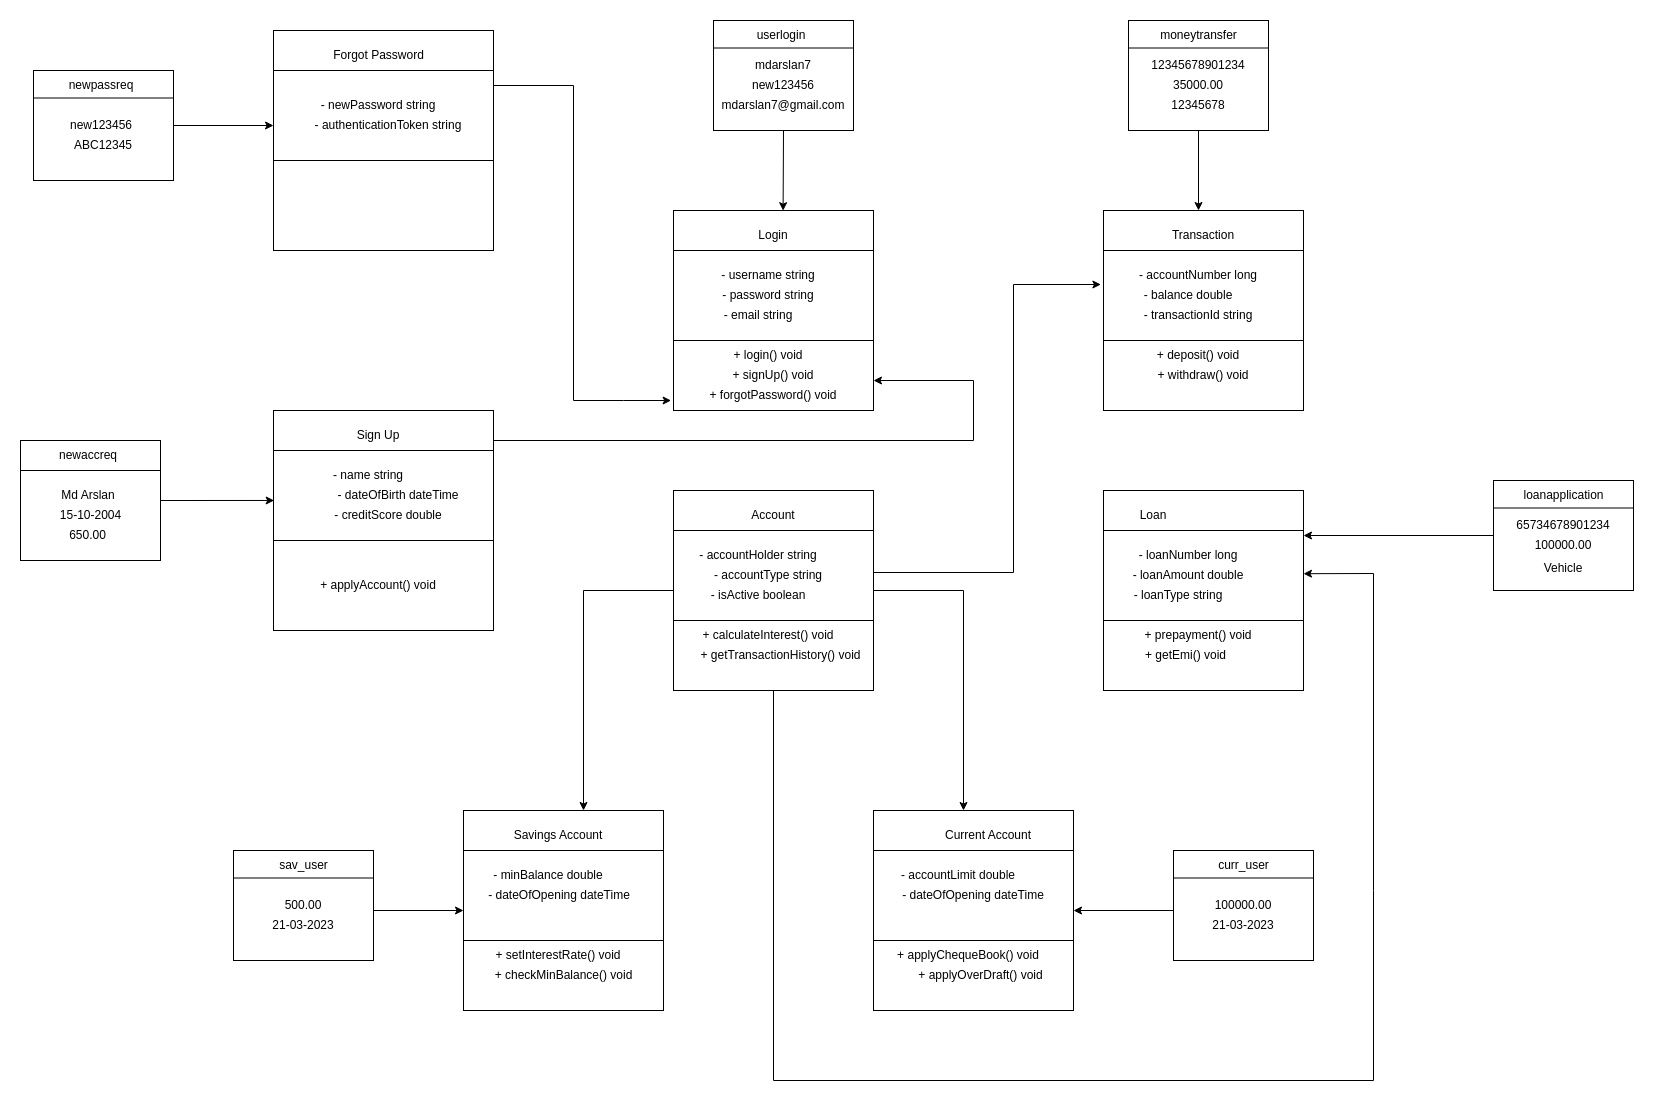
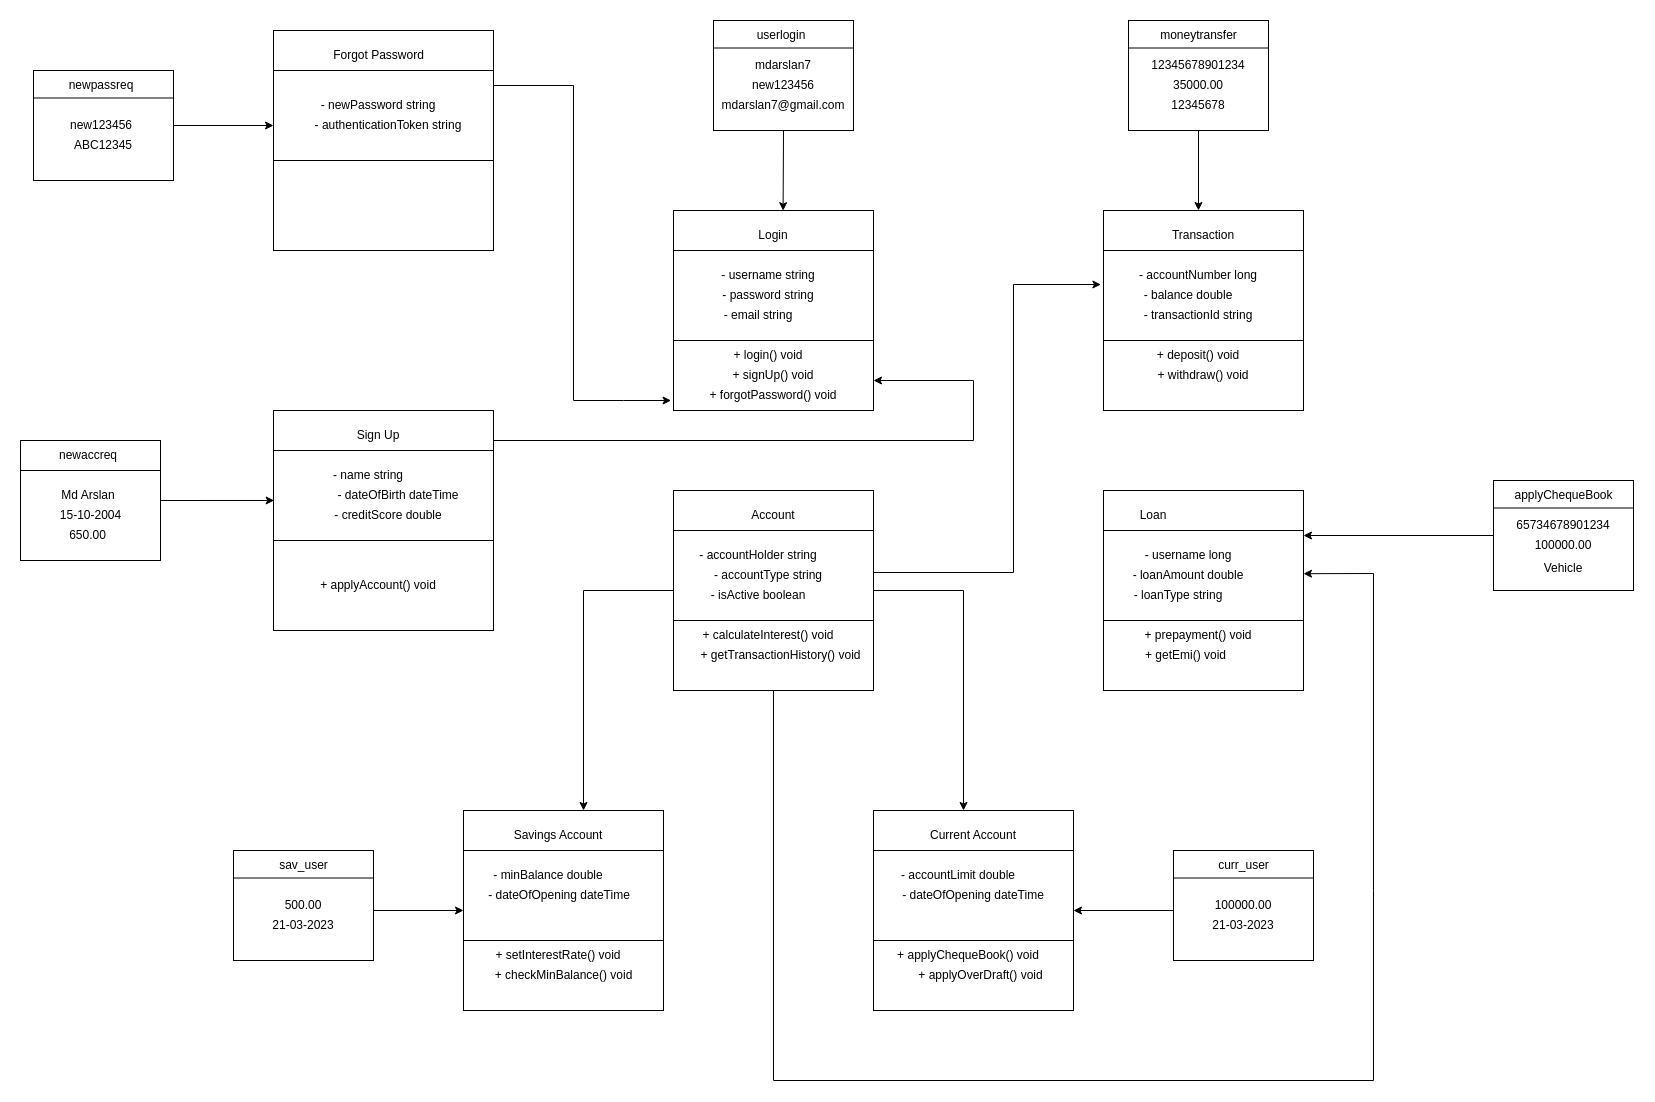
(1564, 496) -> (1564, 496)
(1189, 556) -> (1189, 556)
(989, 836) -> (974, 836)
